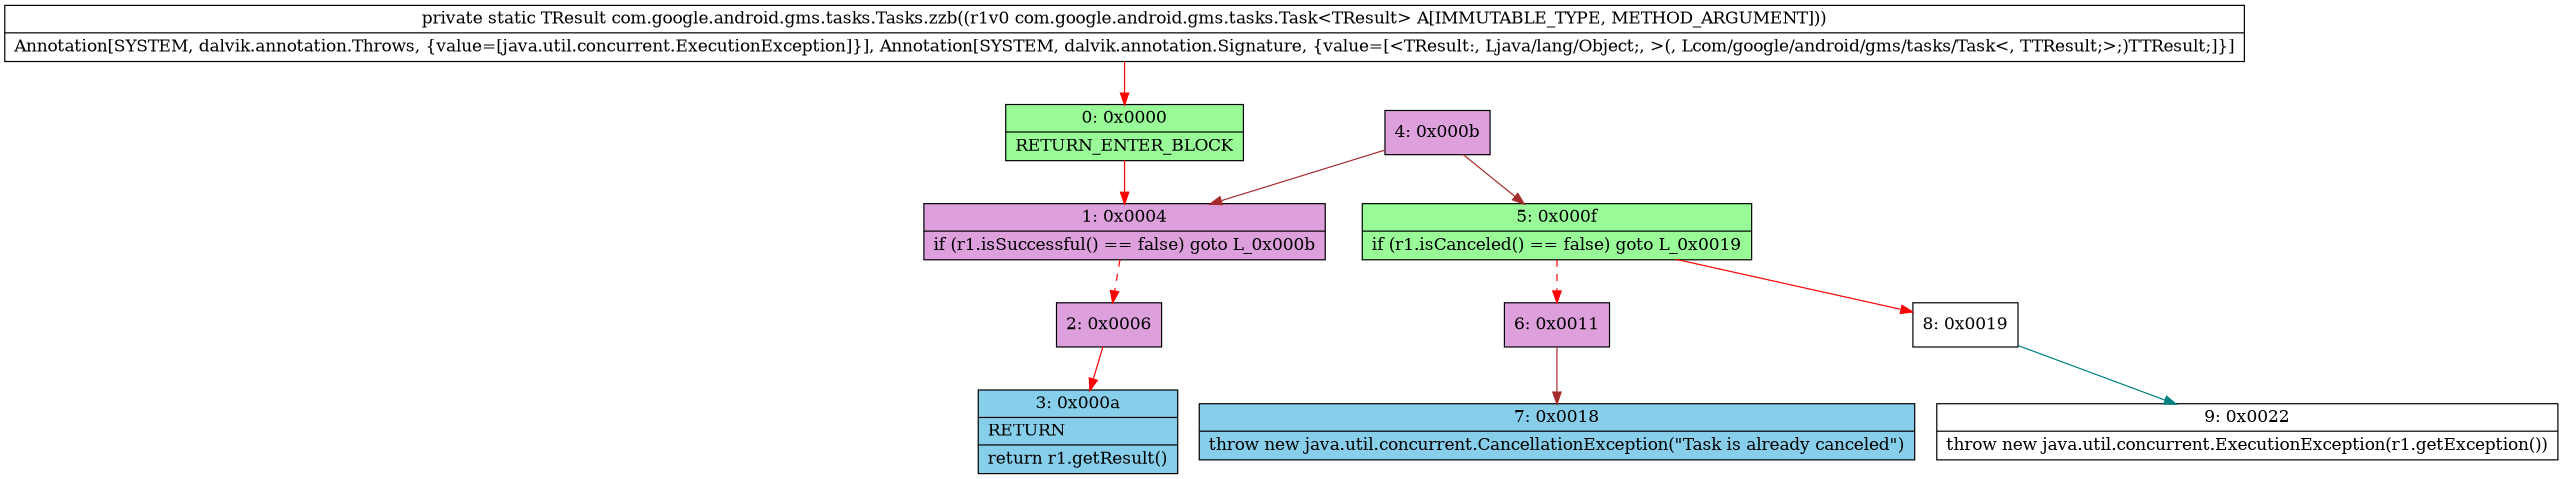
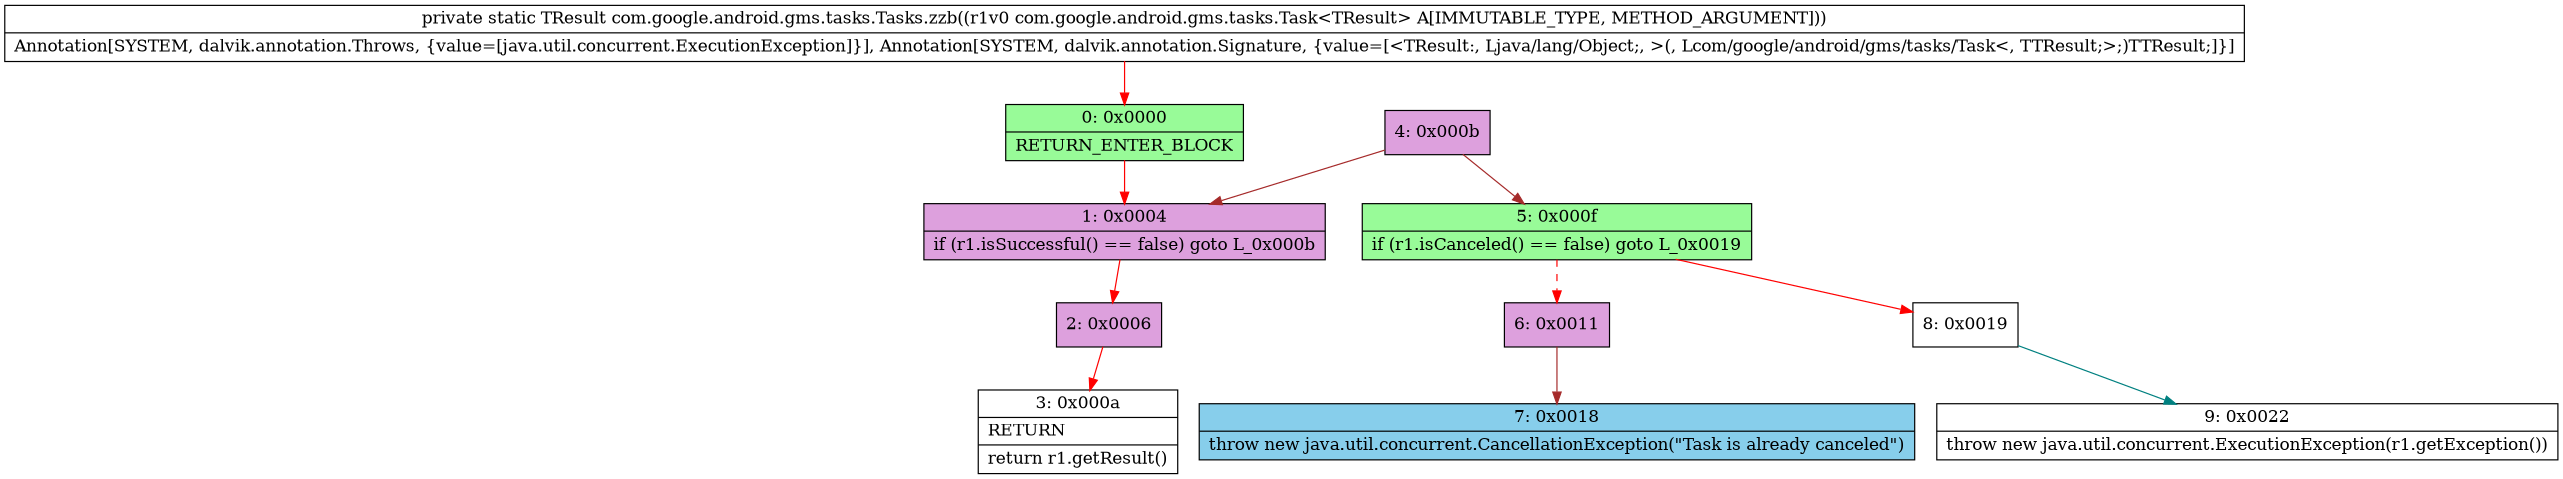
(1117, 275) -> (1117, 275)
(1078, 432) -> (1078, 432)
